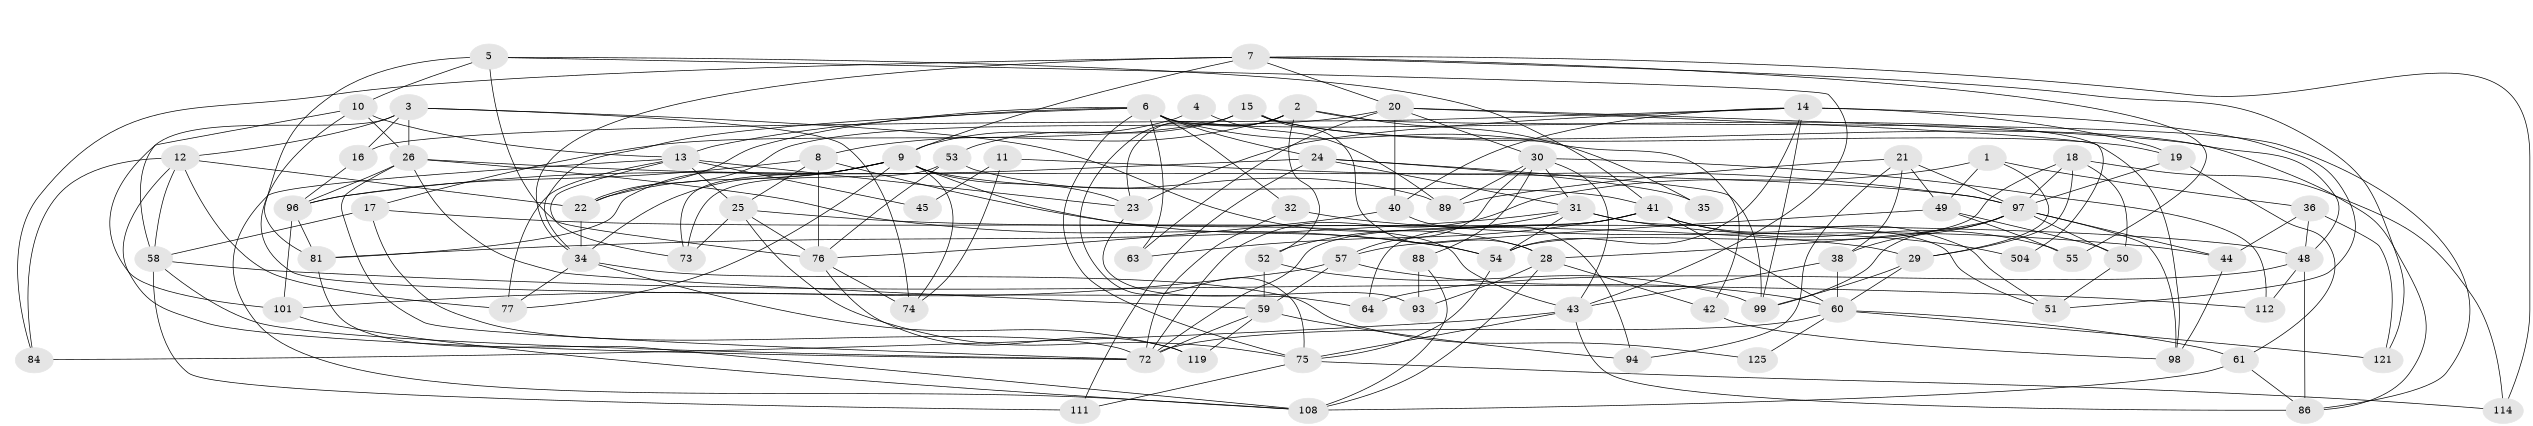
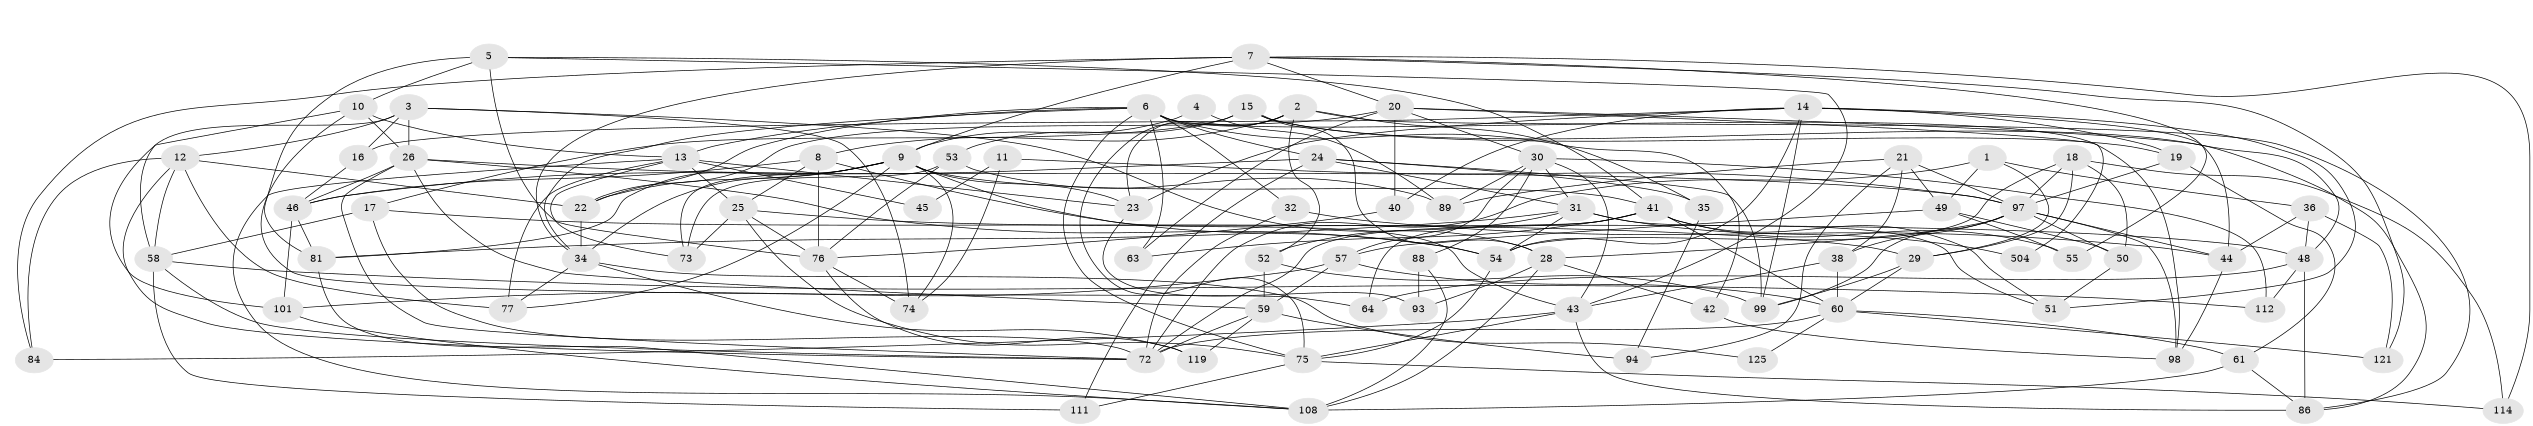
none -> (2067, 121)
(293, 208) -> (293, 208)
(1569, 245) -> (1661, 300)
